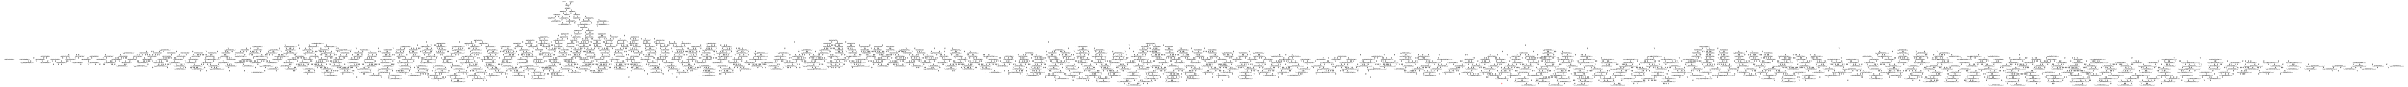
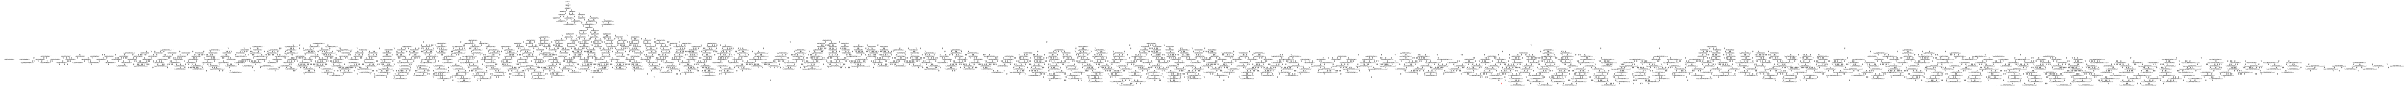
(571, 2) -> none
